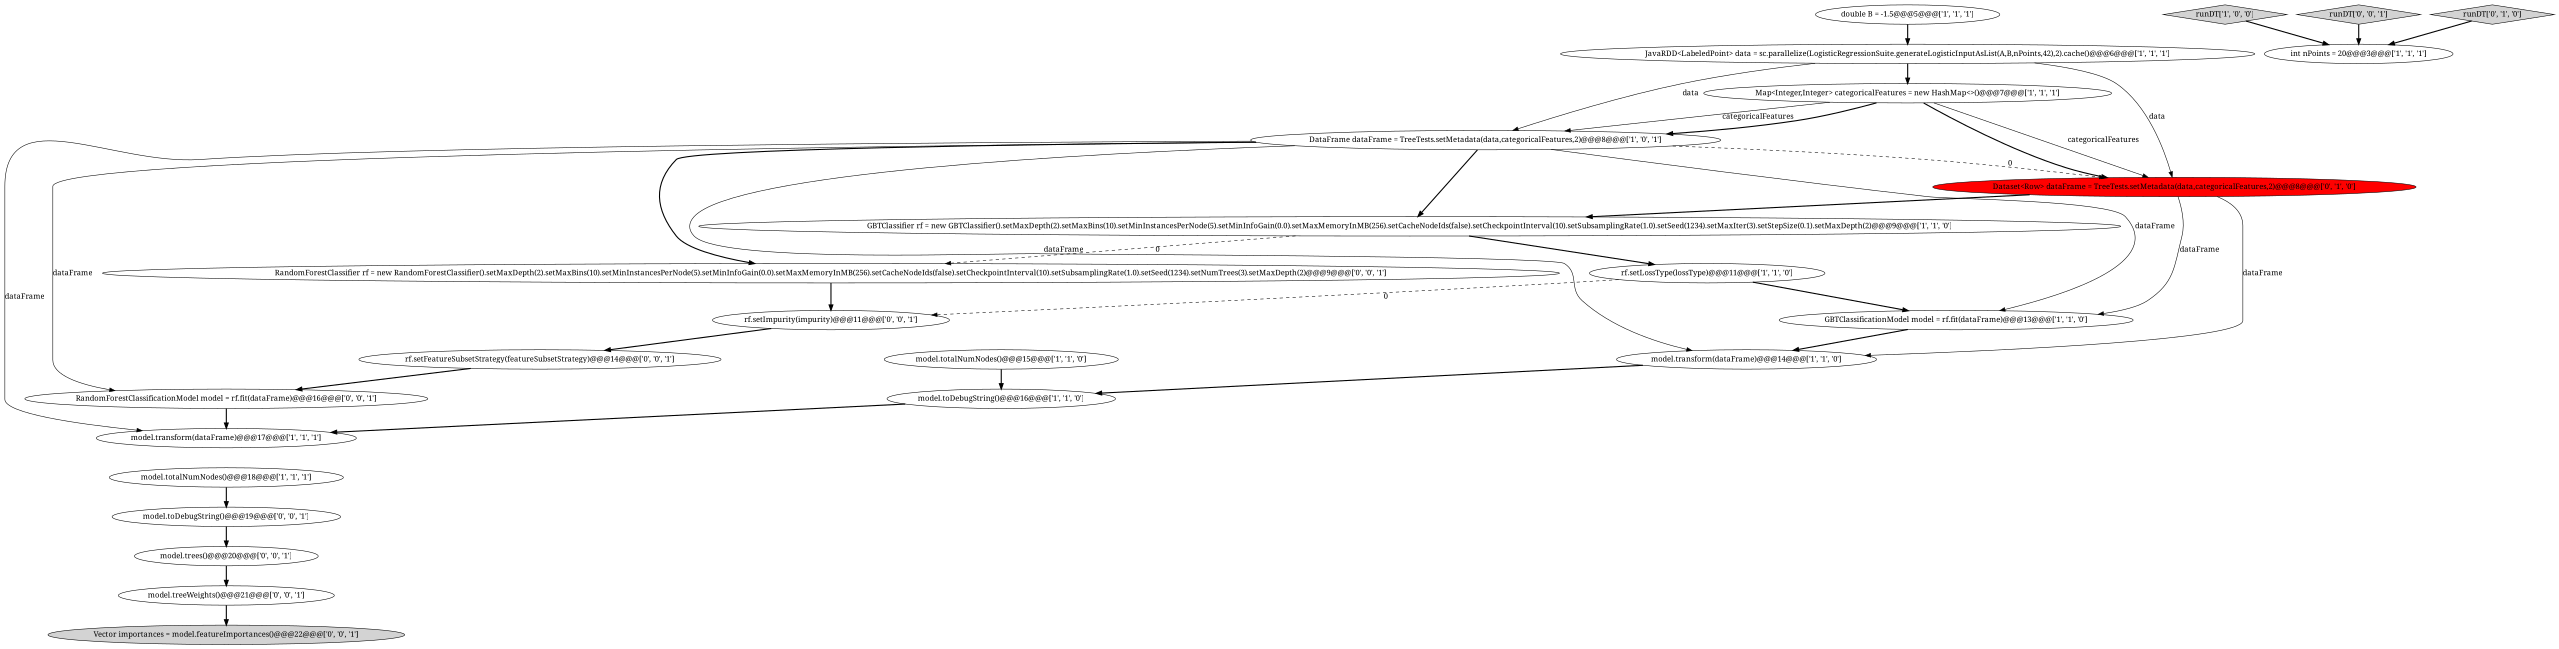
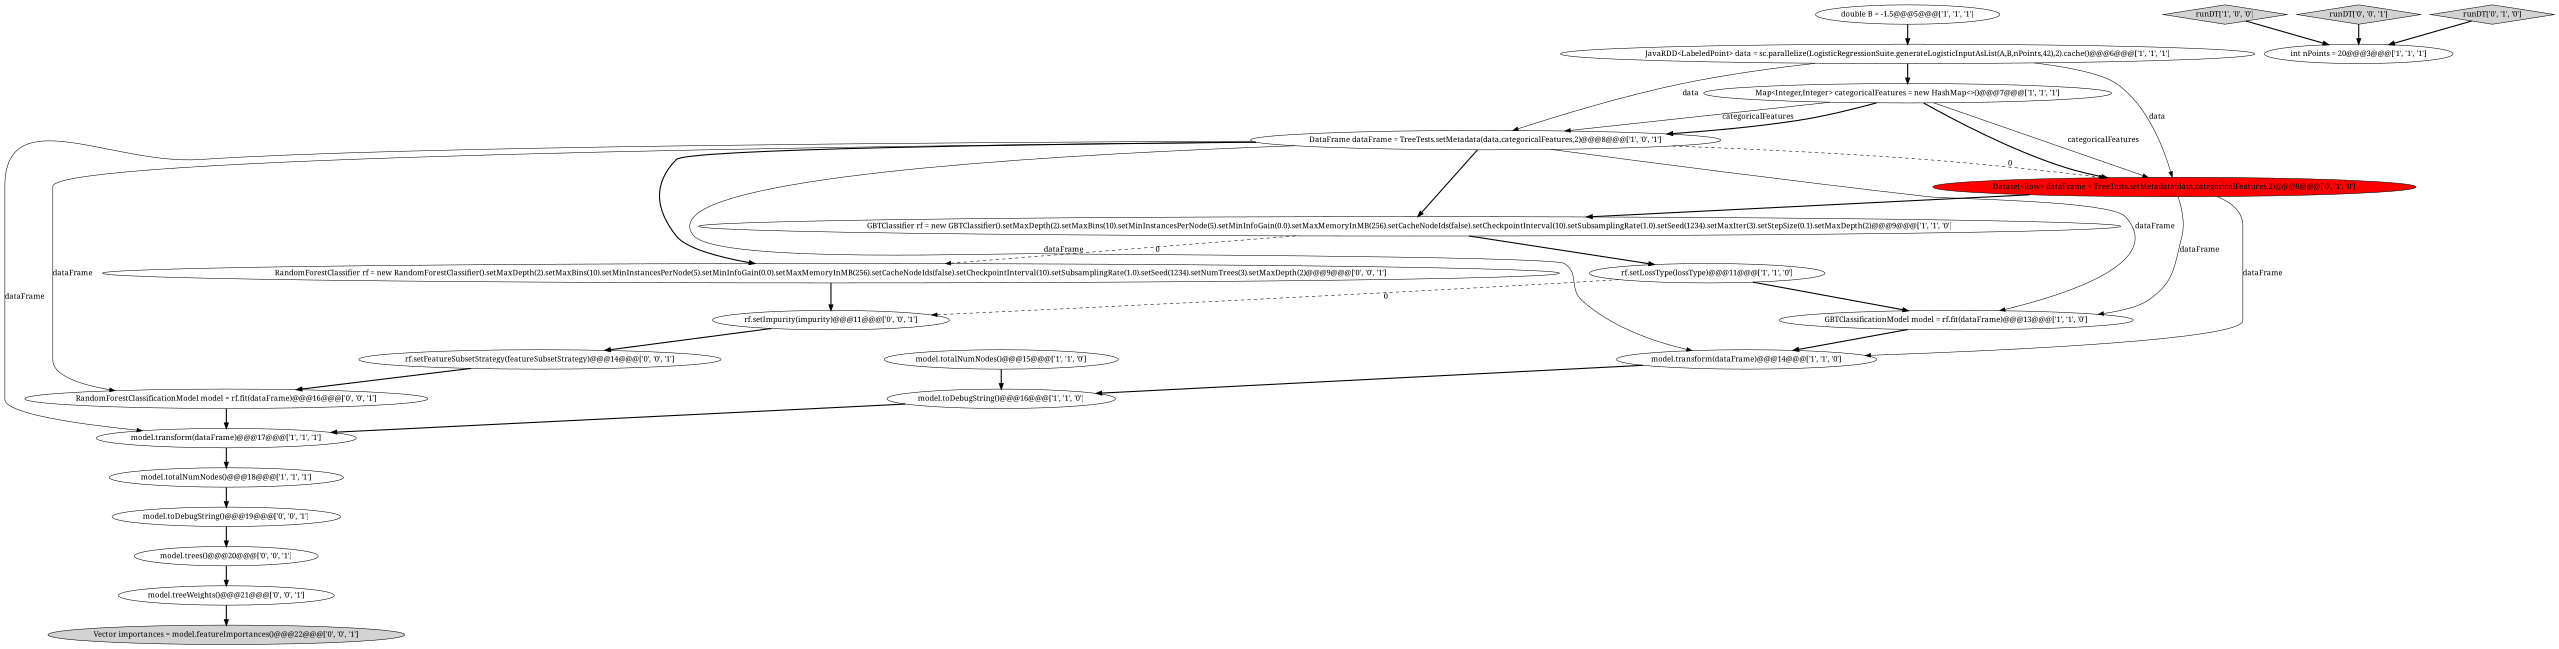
none -> (226, 455)
